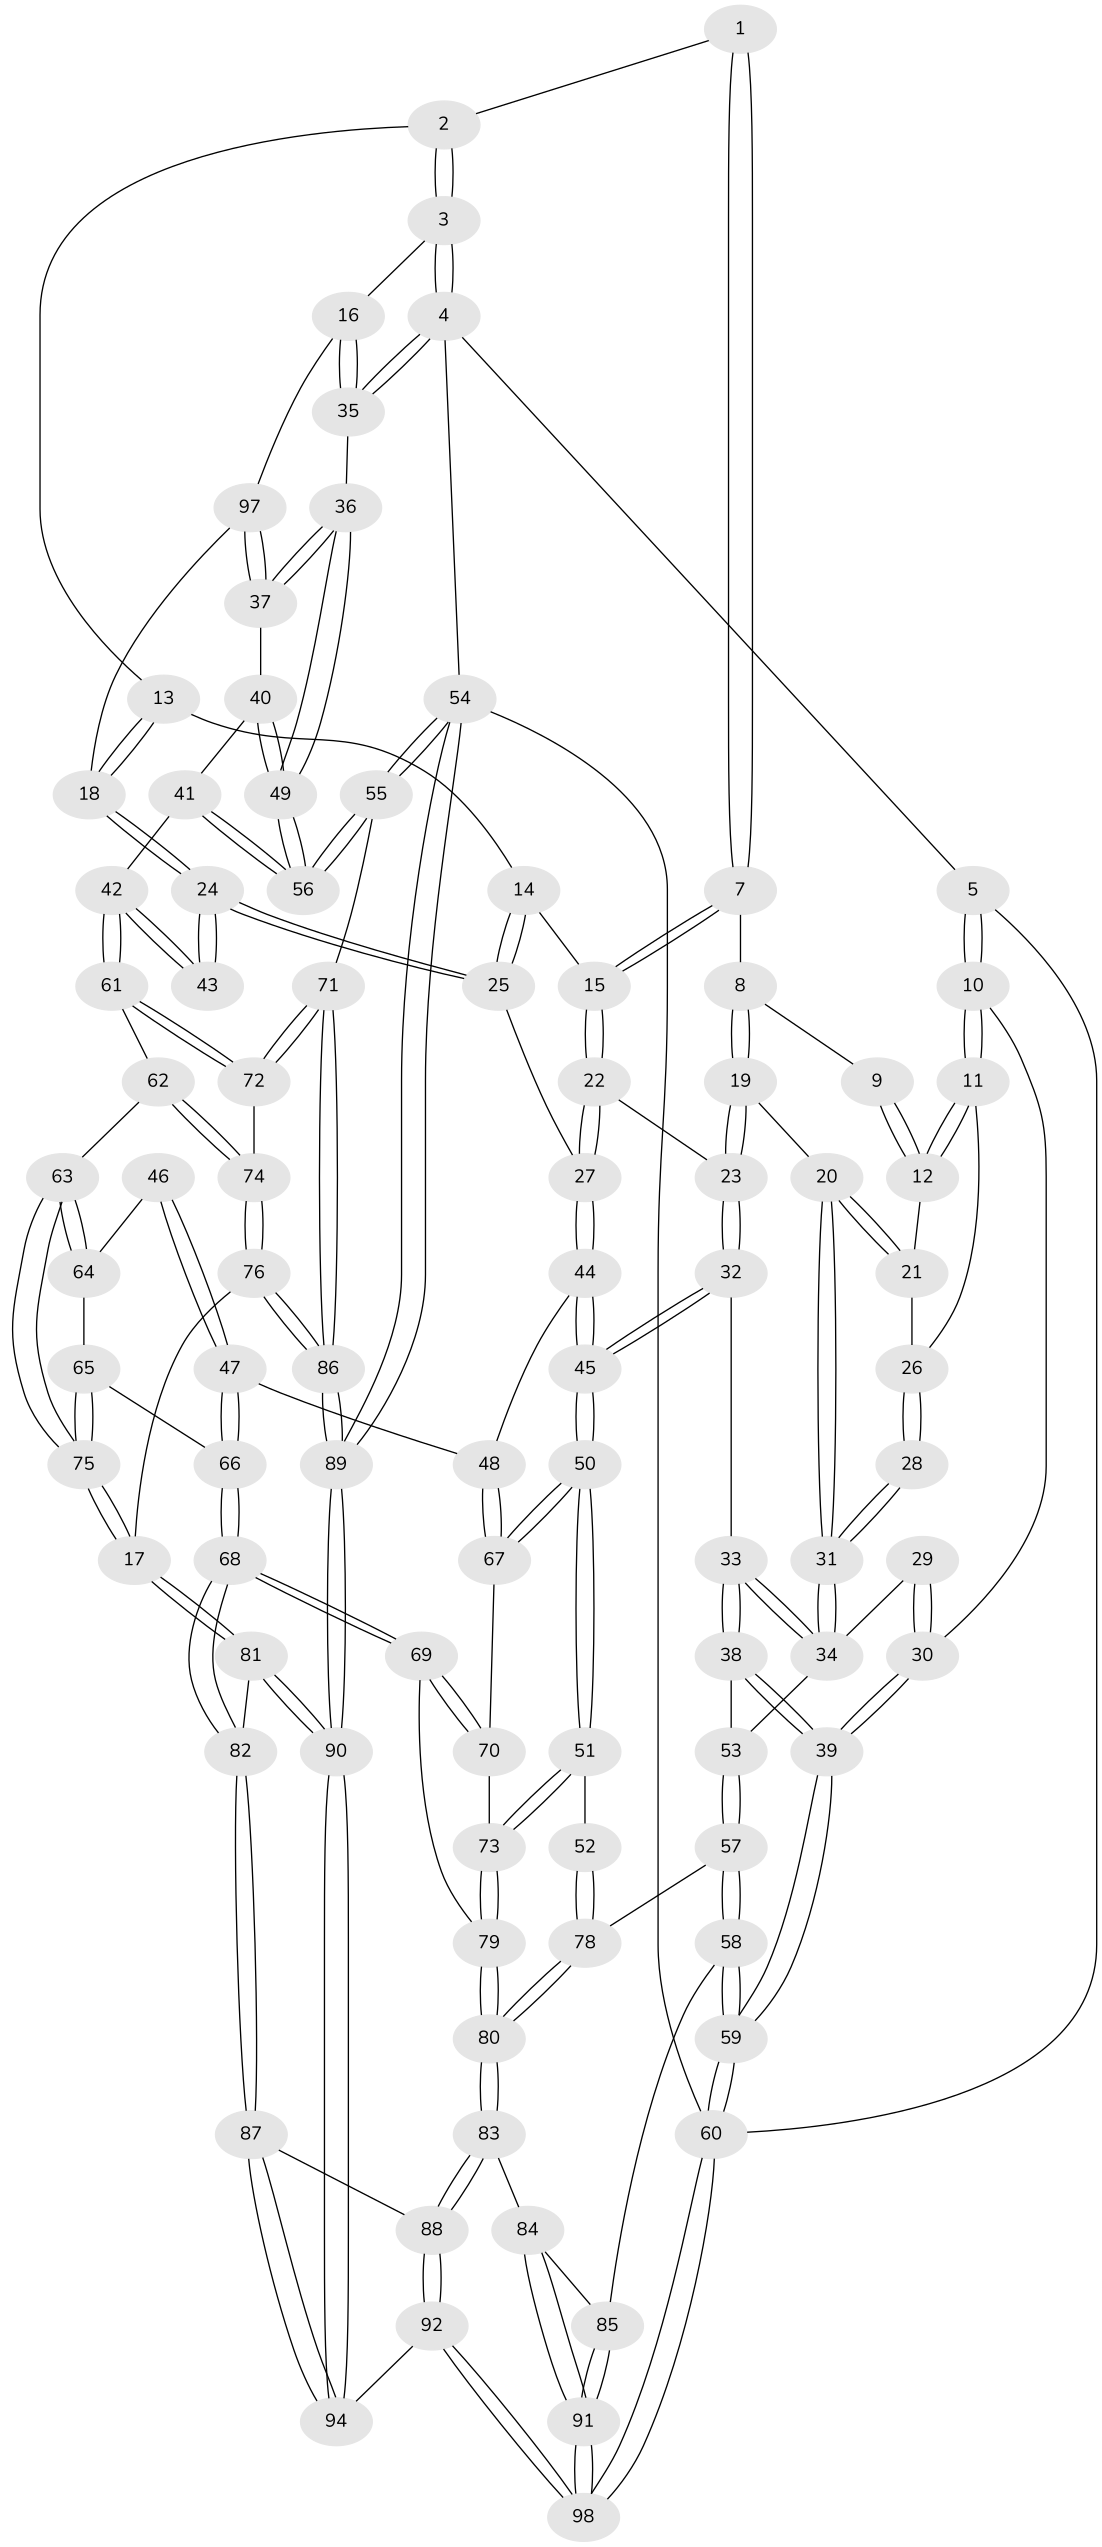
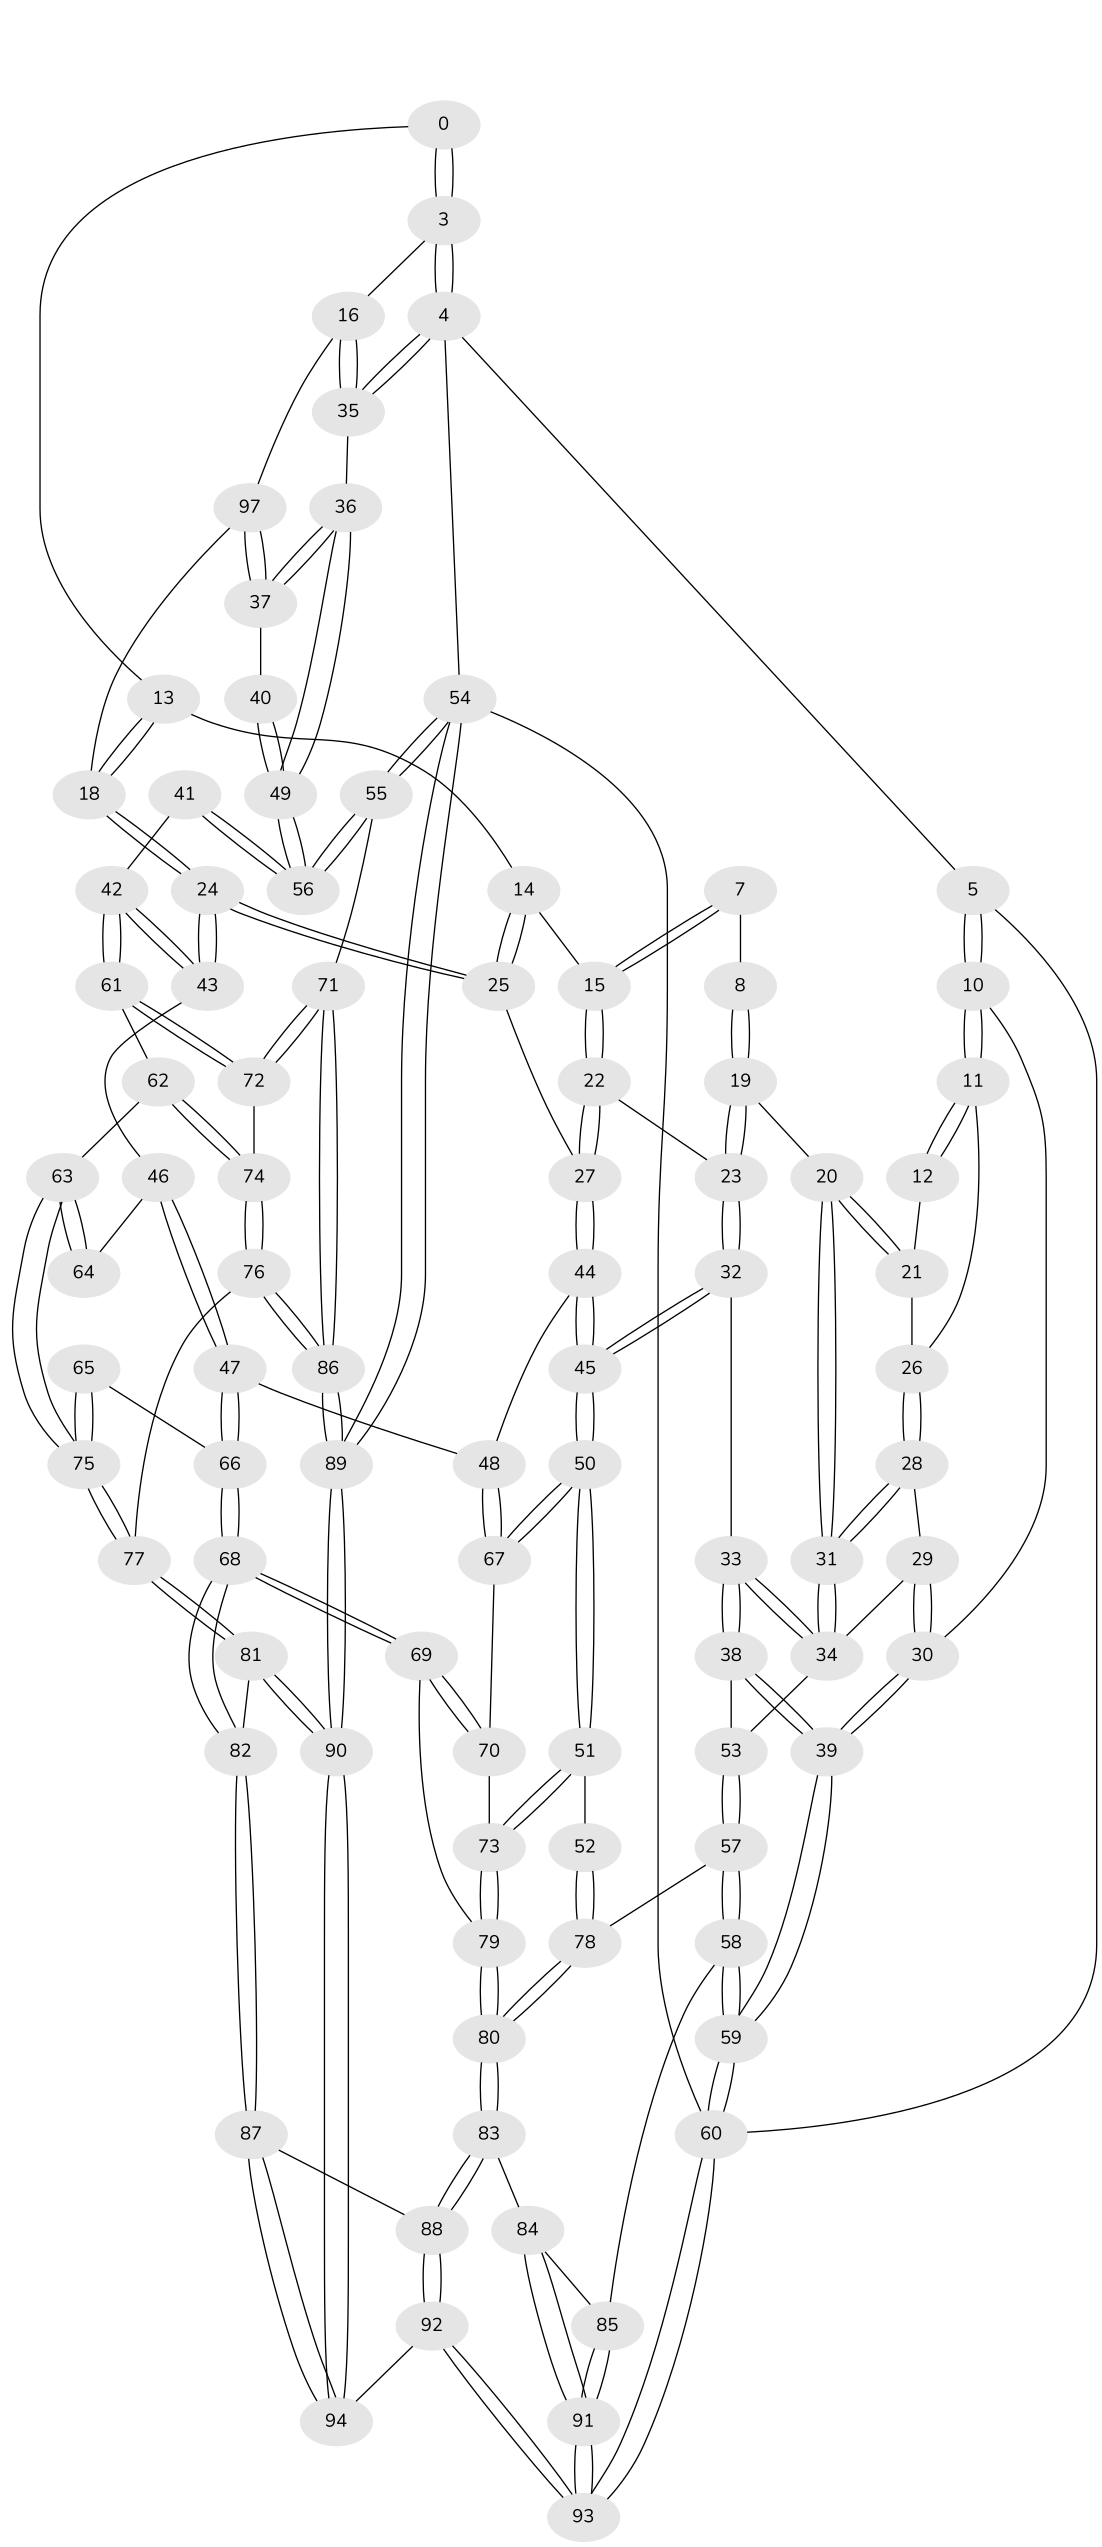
(740, 29) -> none
(444, 125) -> (444, 125)
(223, 747) -> none
none -> (108, 1067)
(877, 1082) -> none
(84, 1321) -> none
none -> (917, 1513)
(134, 1560) -> (134, 1560)
(584, 2517) -> (584, 2517)
